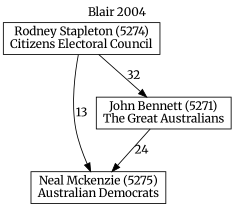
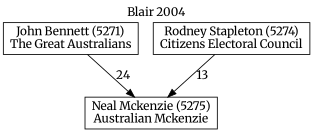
(119, 73) -> none
(98, 188) -> (151, 113)
